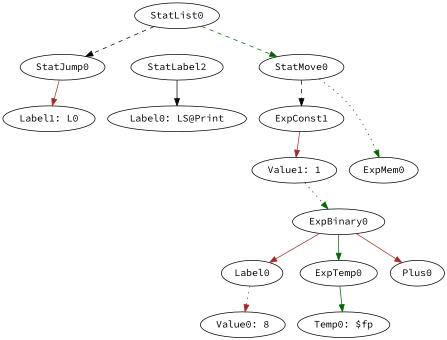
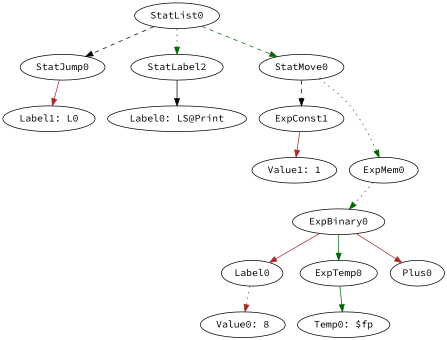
none -> (177, 38)
(314, 193) -> (364, 193)
